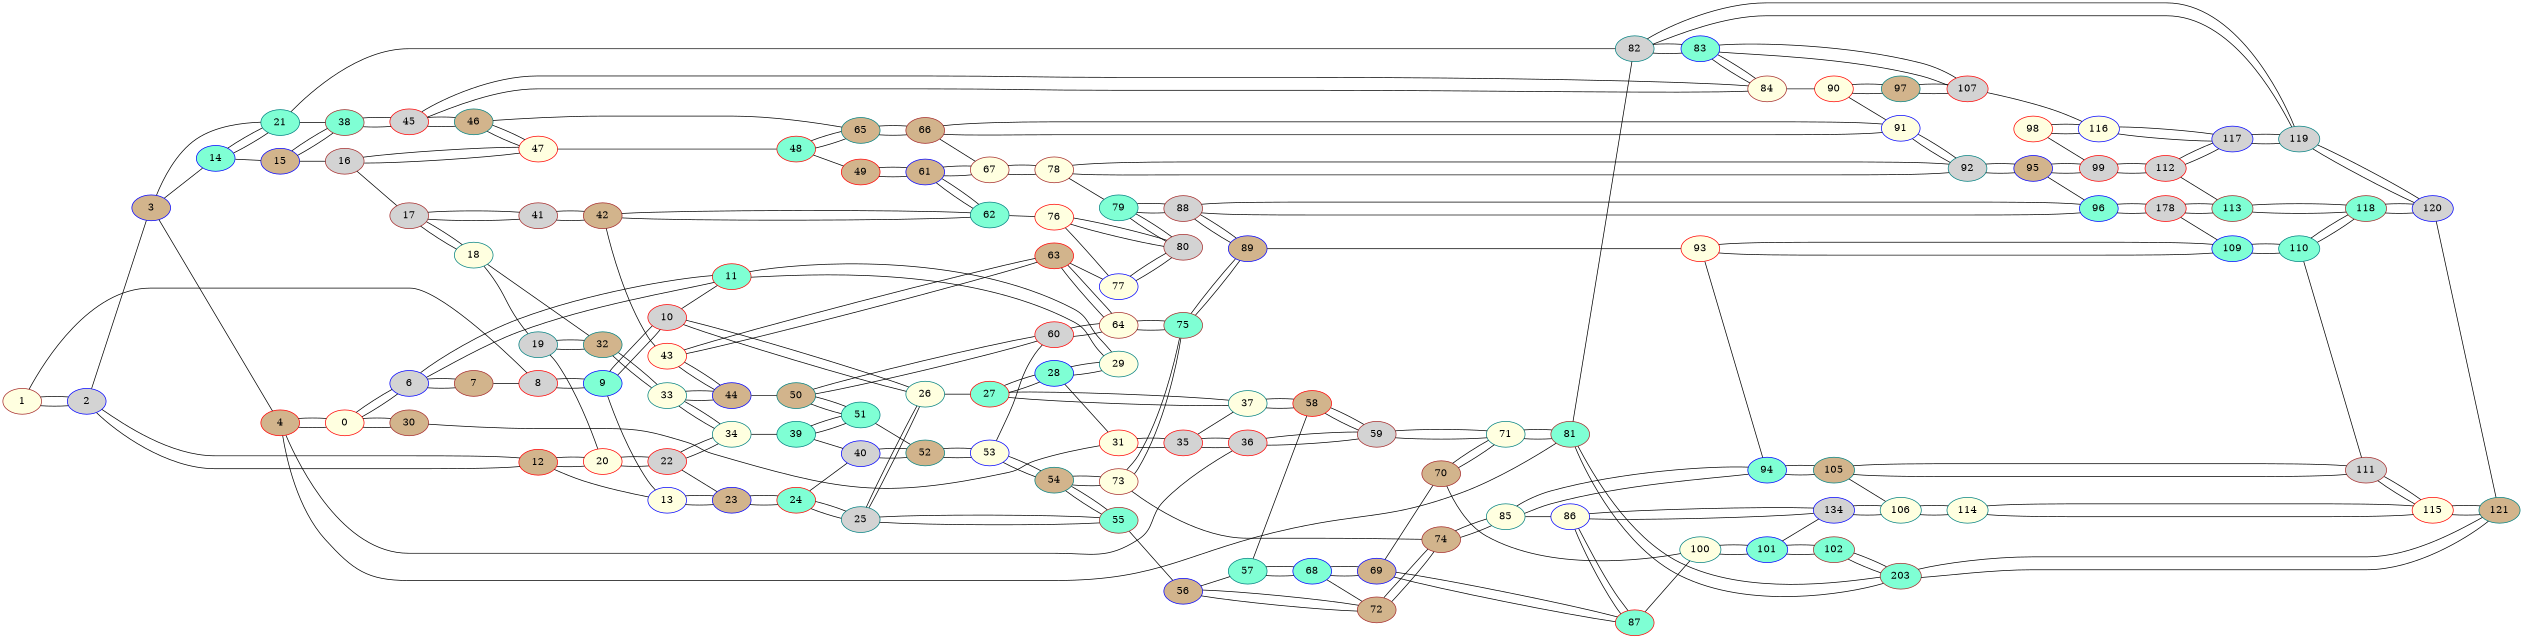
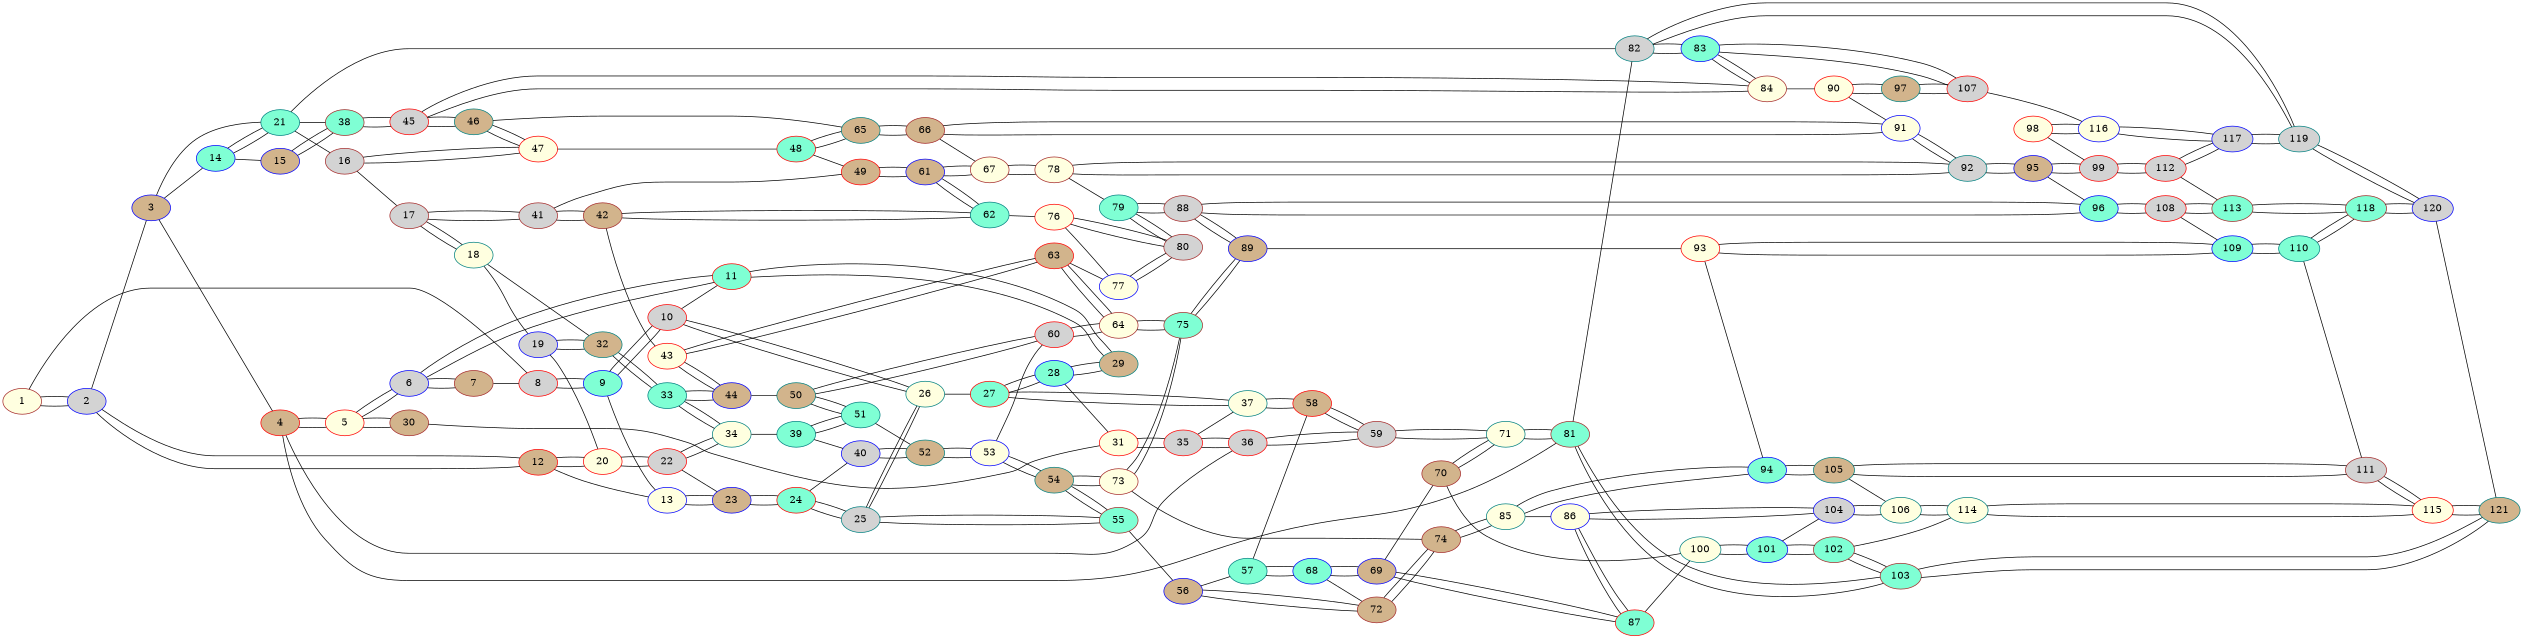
(313, 161) -> (304, 137)
none -> (696, 182)
(2166, 209) -> (2166, 209)
(538, 345) -> (538, 345)
(1119, 364) -> (1119, 364)
(667, 396) -> (667, 396)
(345, 423) -> (345, 423)
(1834, 510) -> (1834, 510)
none -> (1903, 535)
(1901, 576) -> (1901, 576)
